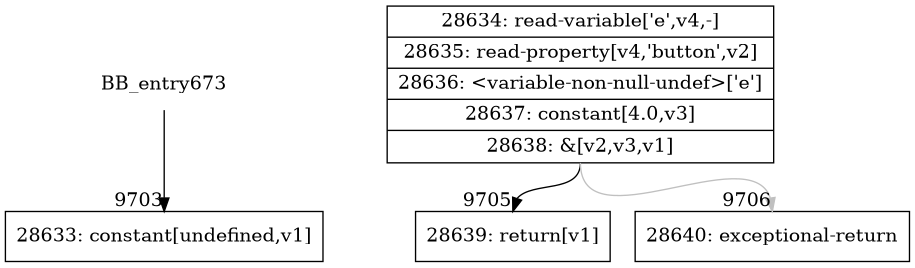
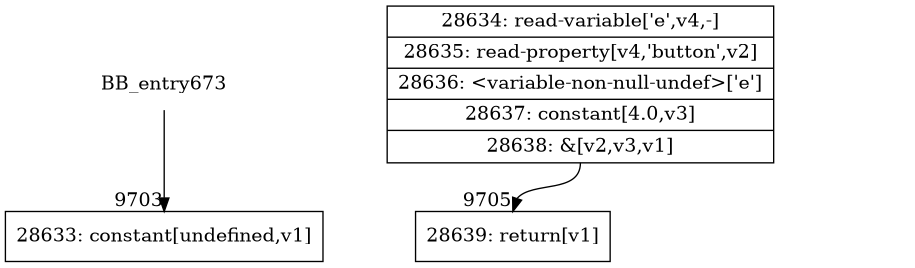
(772, 236) -> none
